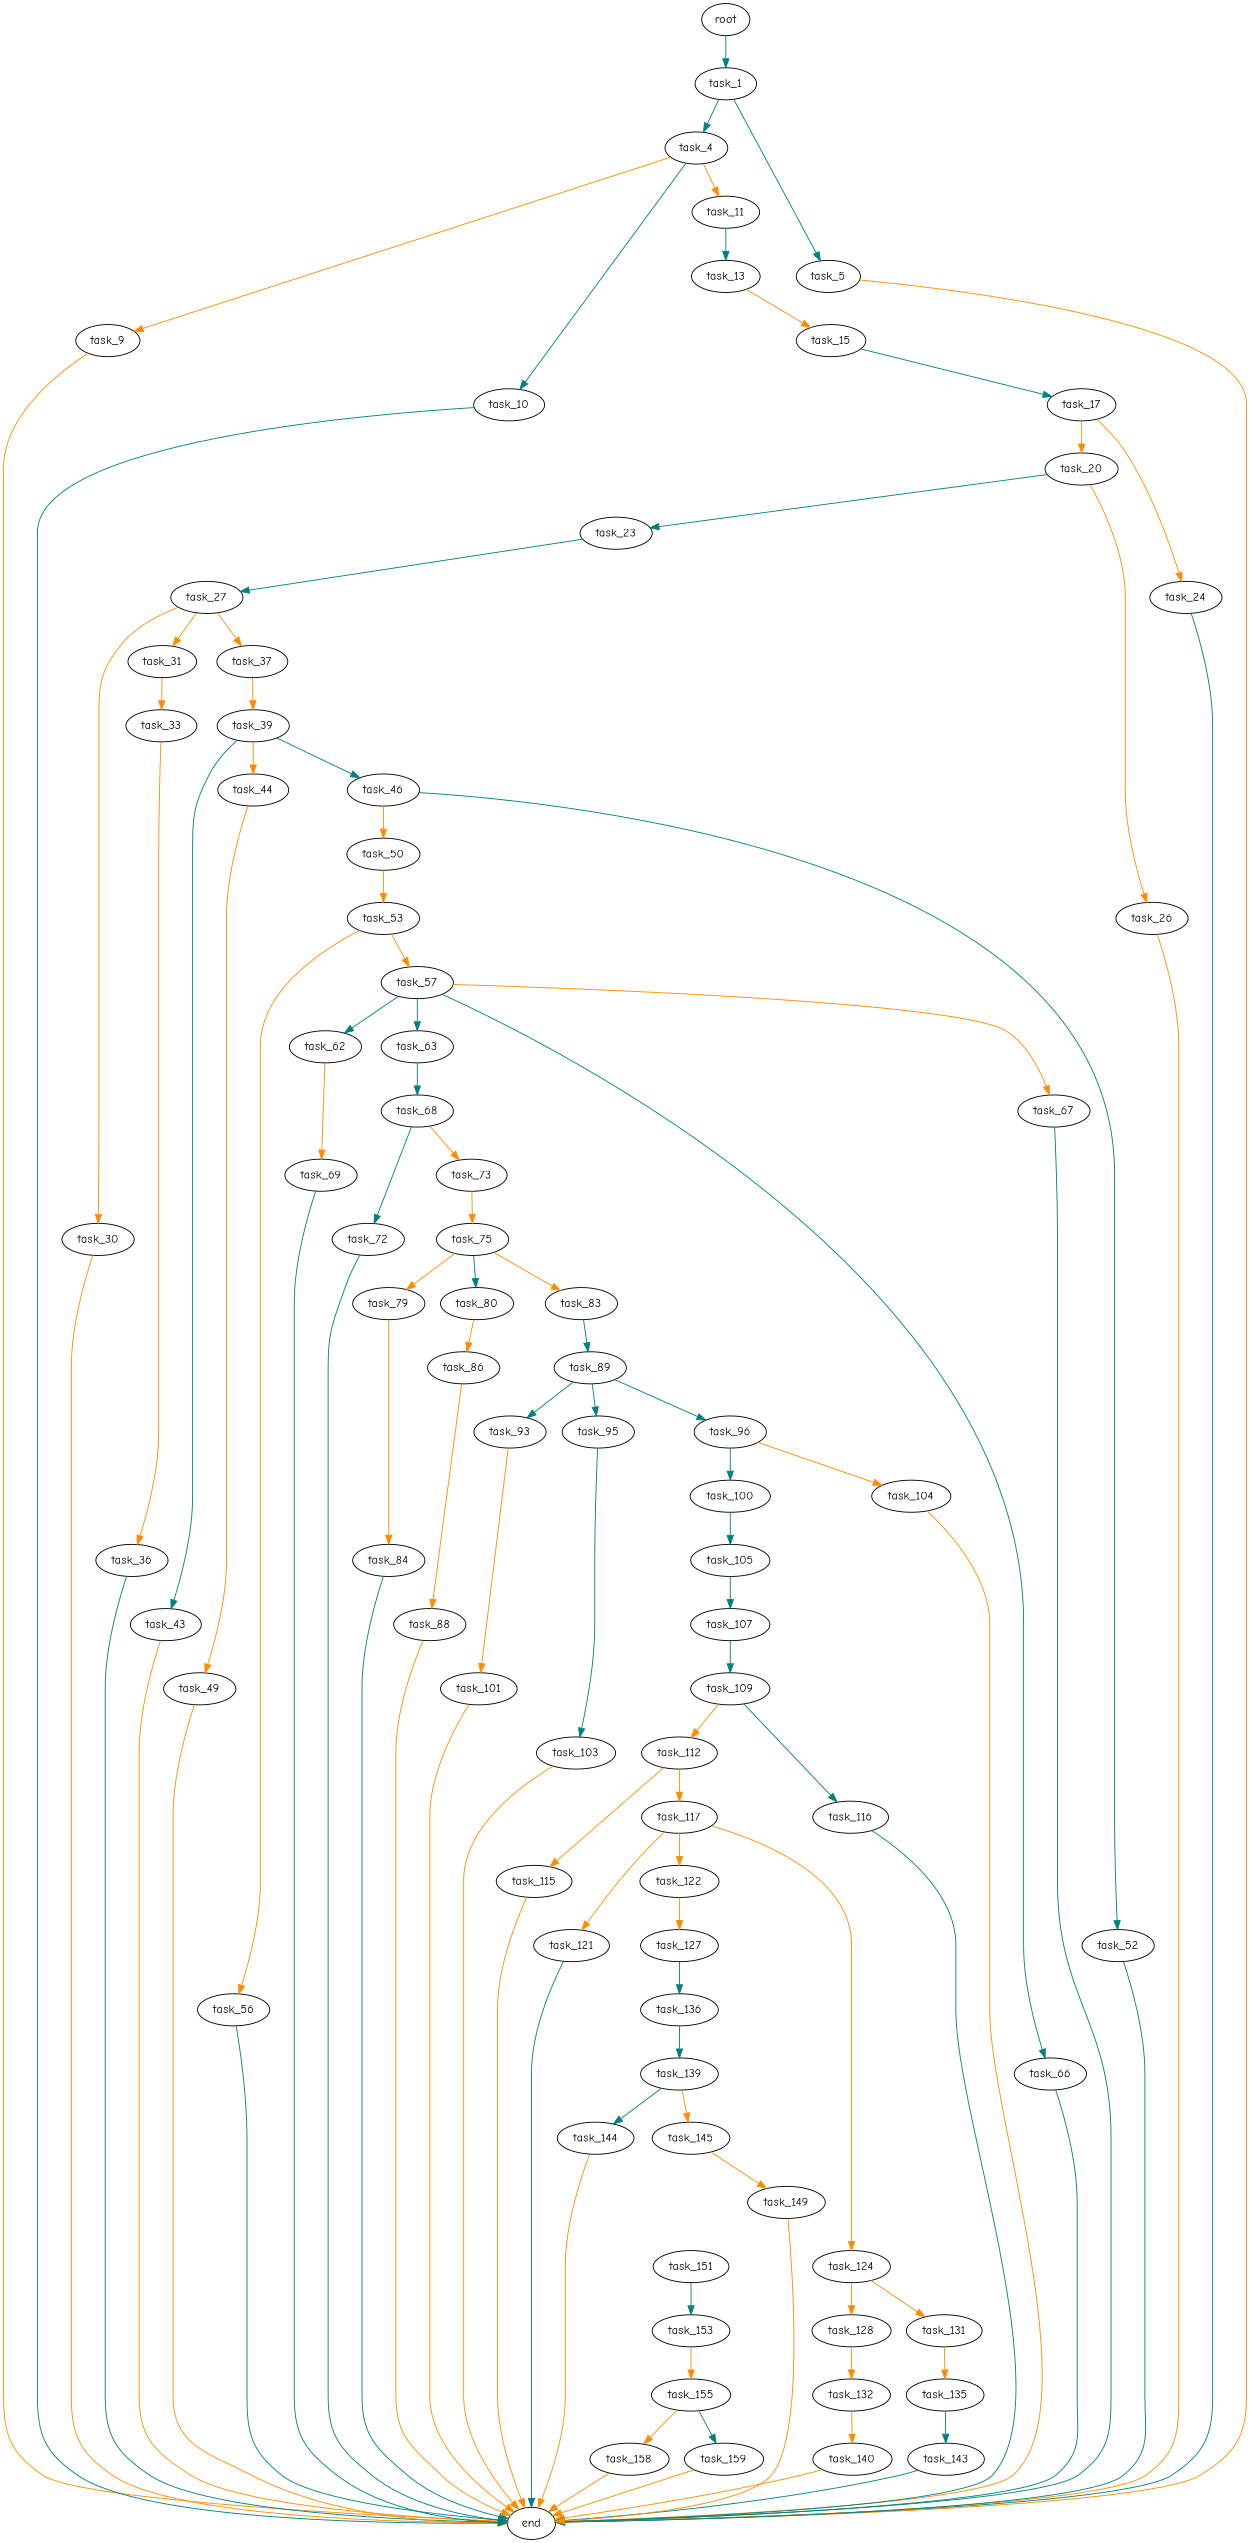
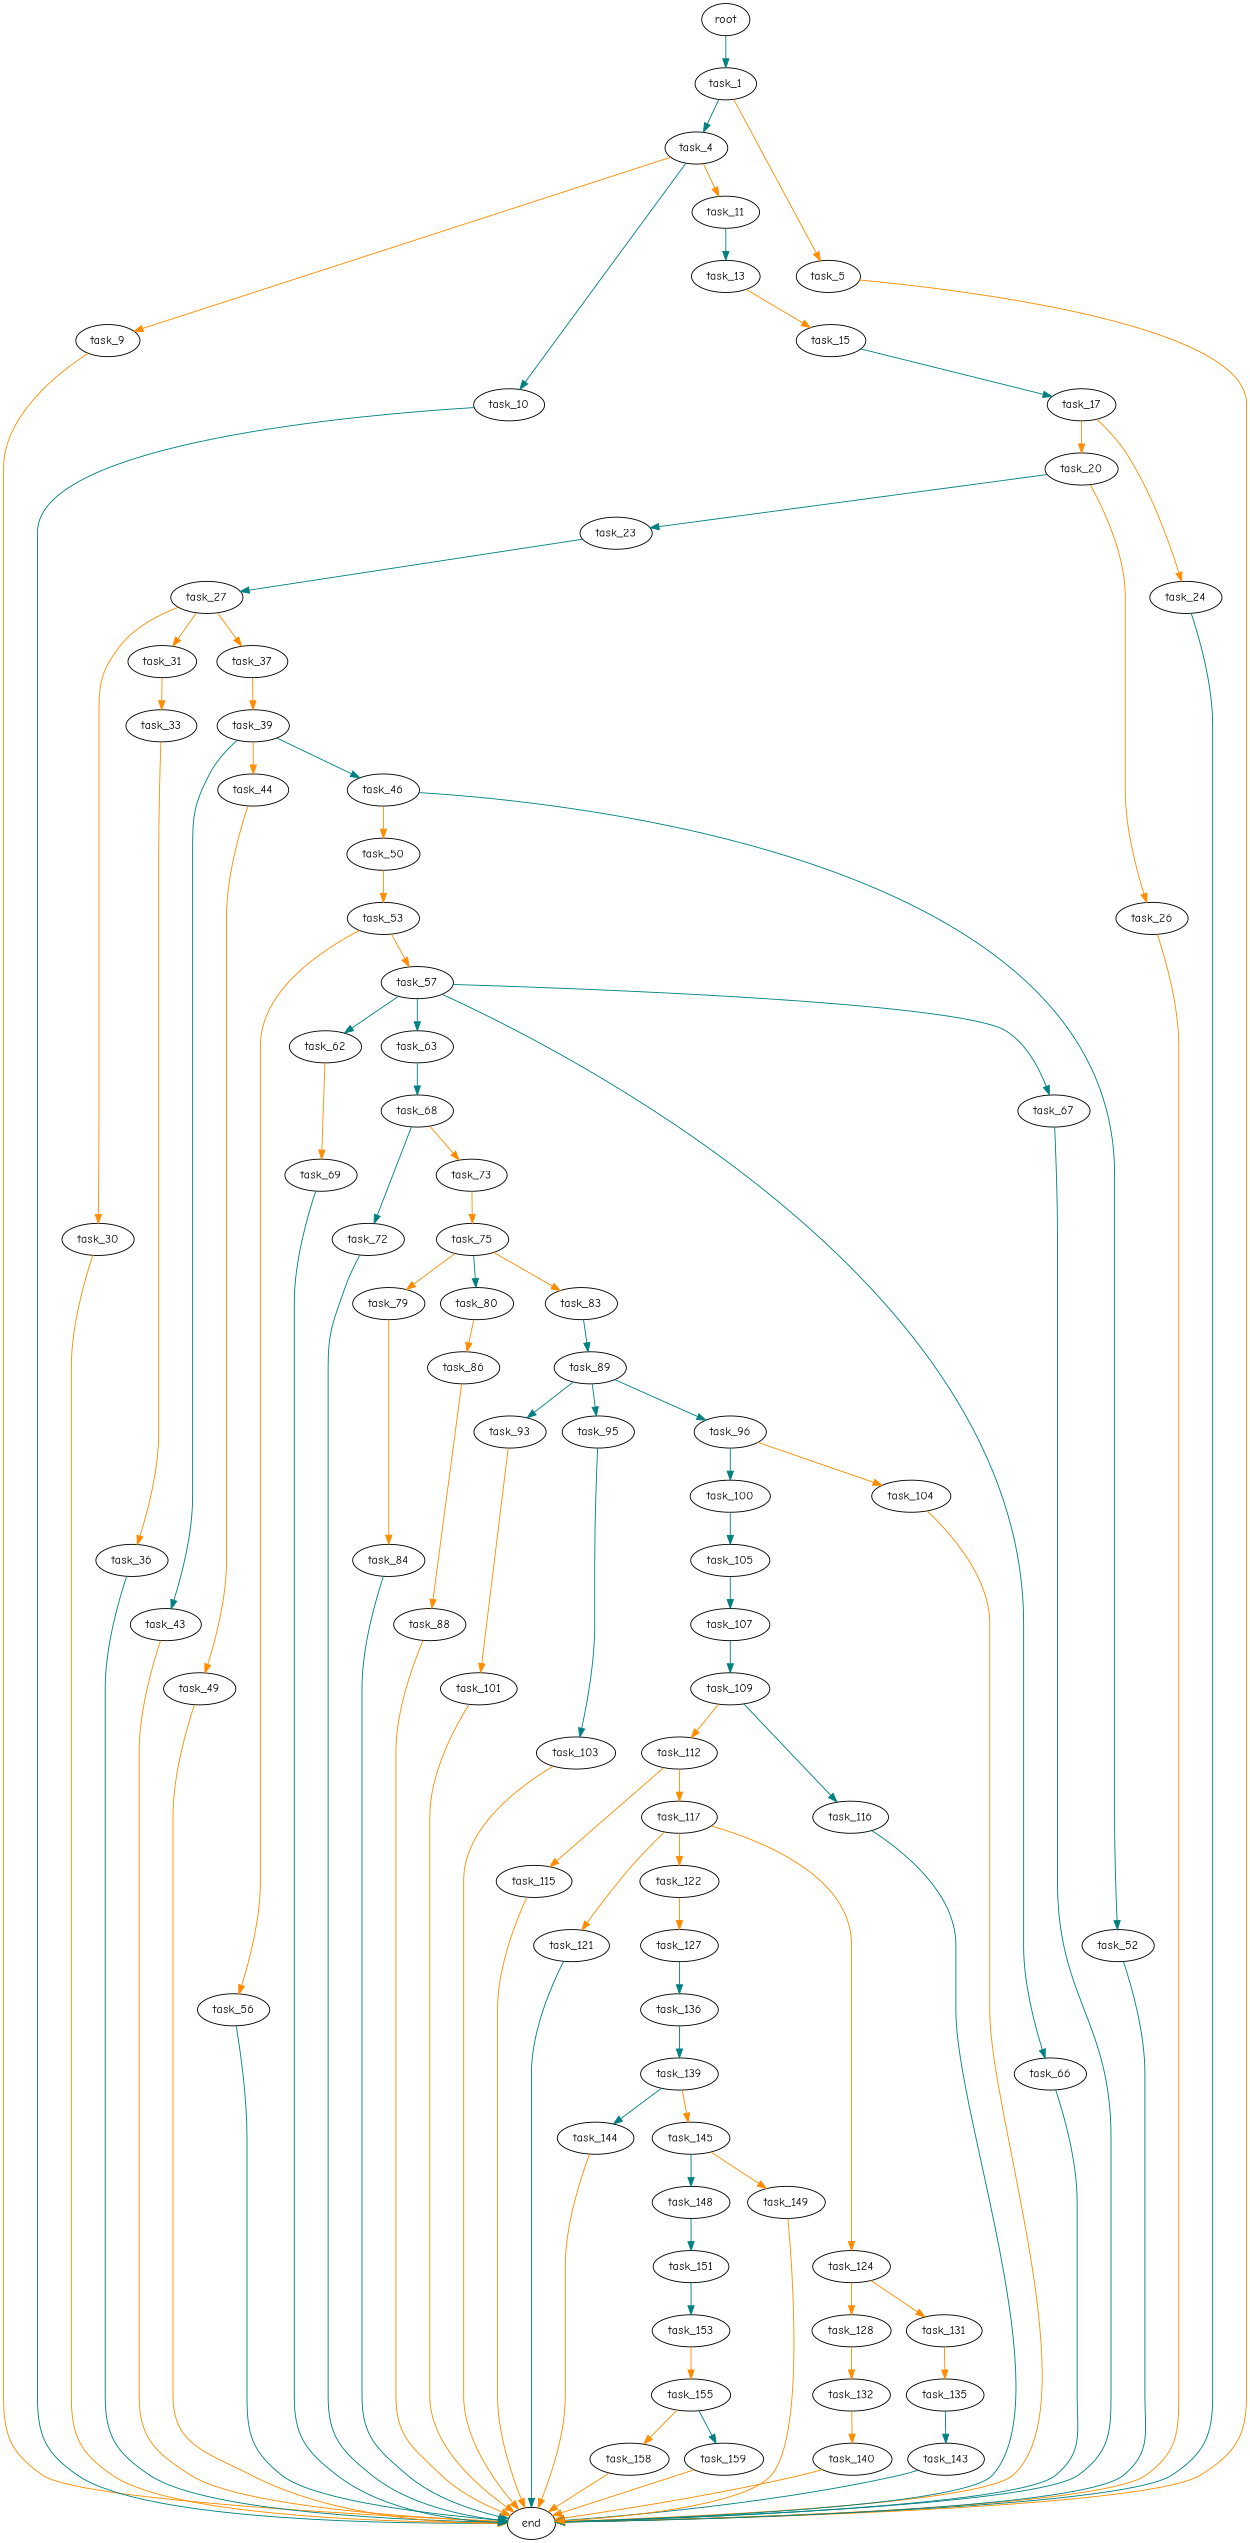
(775, 176) -> (775, 176)
(766, 999) -> (766, 999)
none -> (691, 2202)
